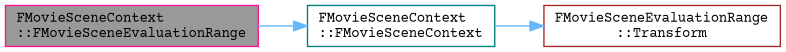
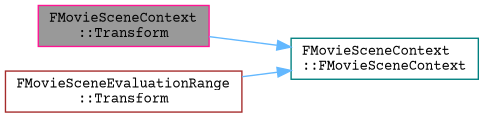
(132, 26) -> (124, 26)
(512, 26) -> (260, 74)
